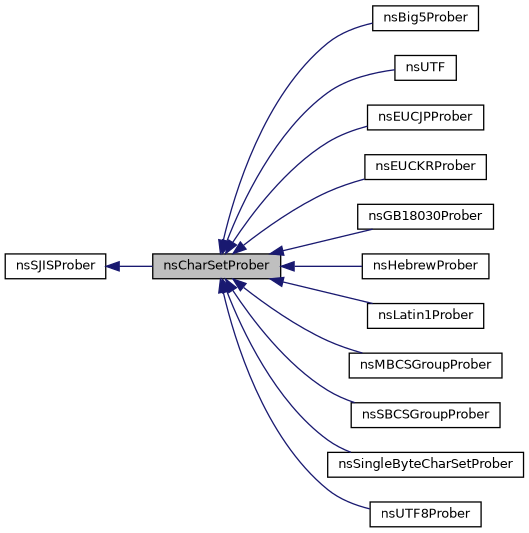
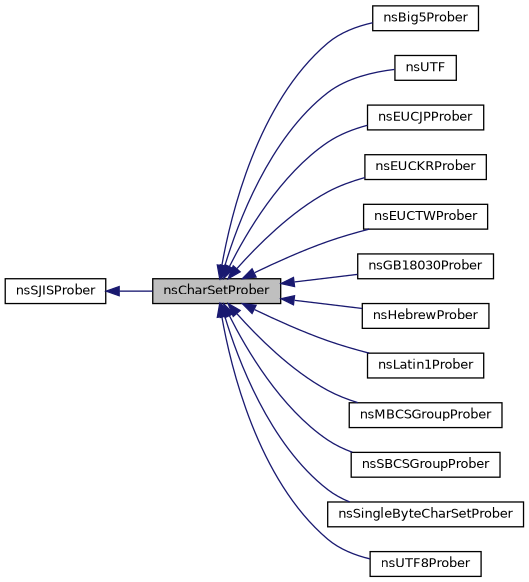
none -> (426, 217)
